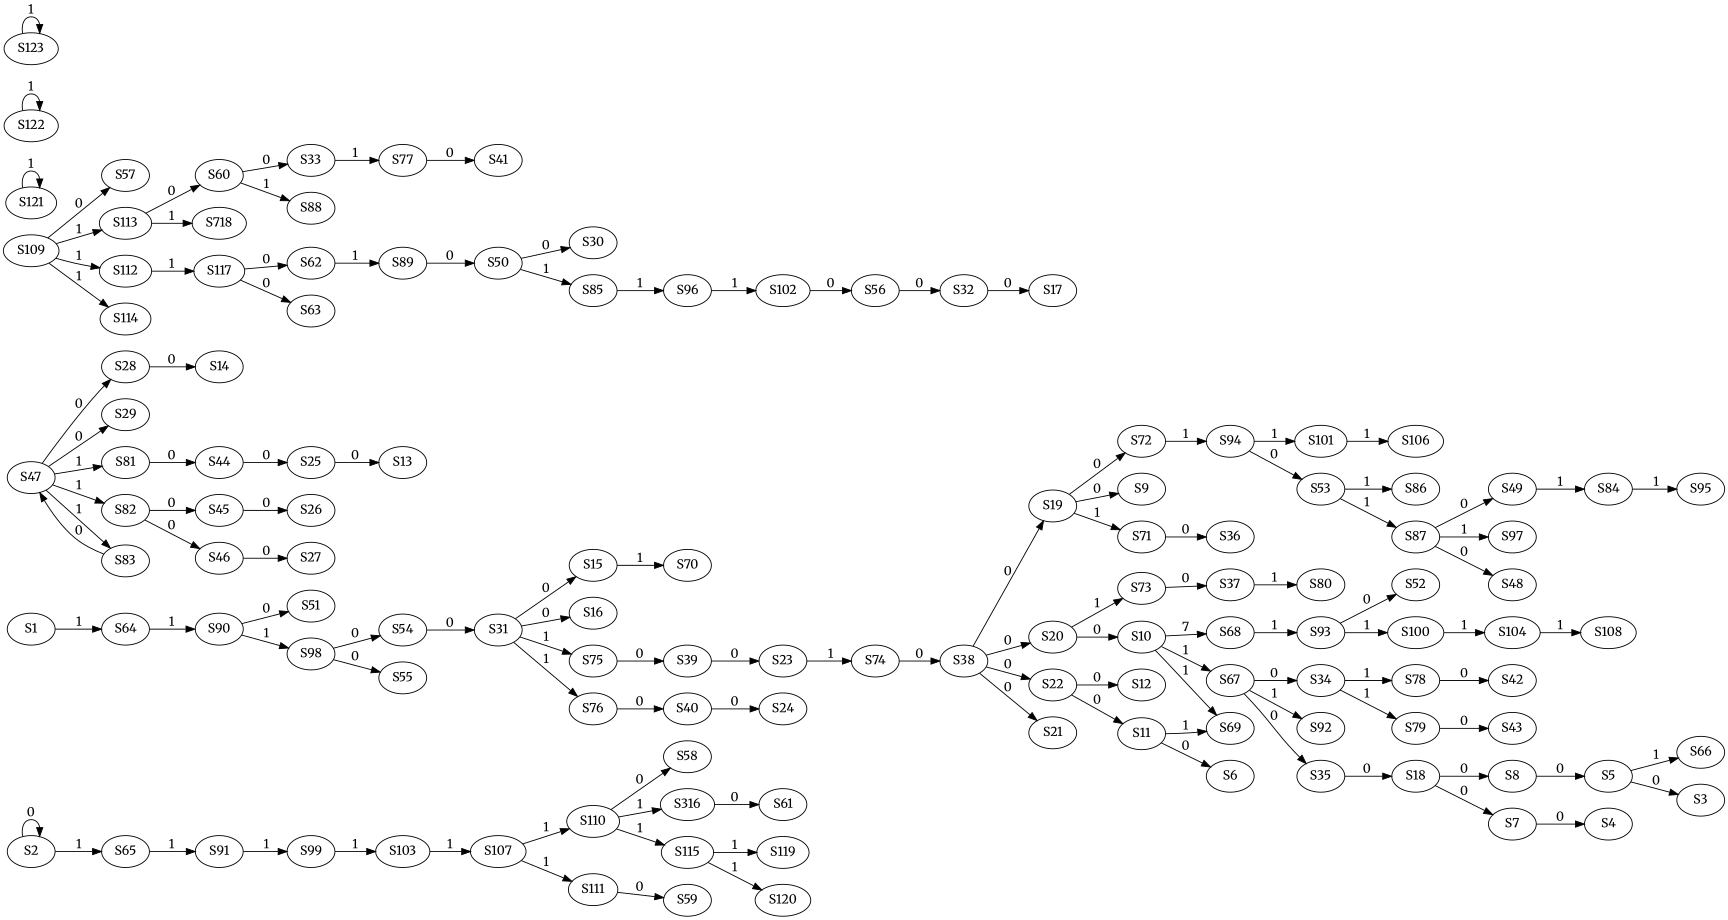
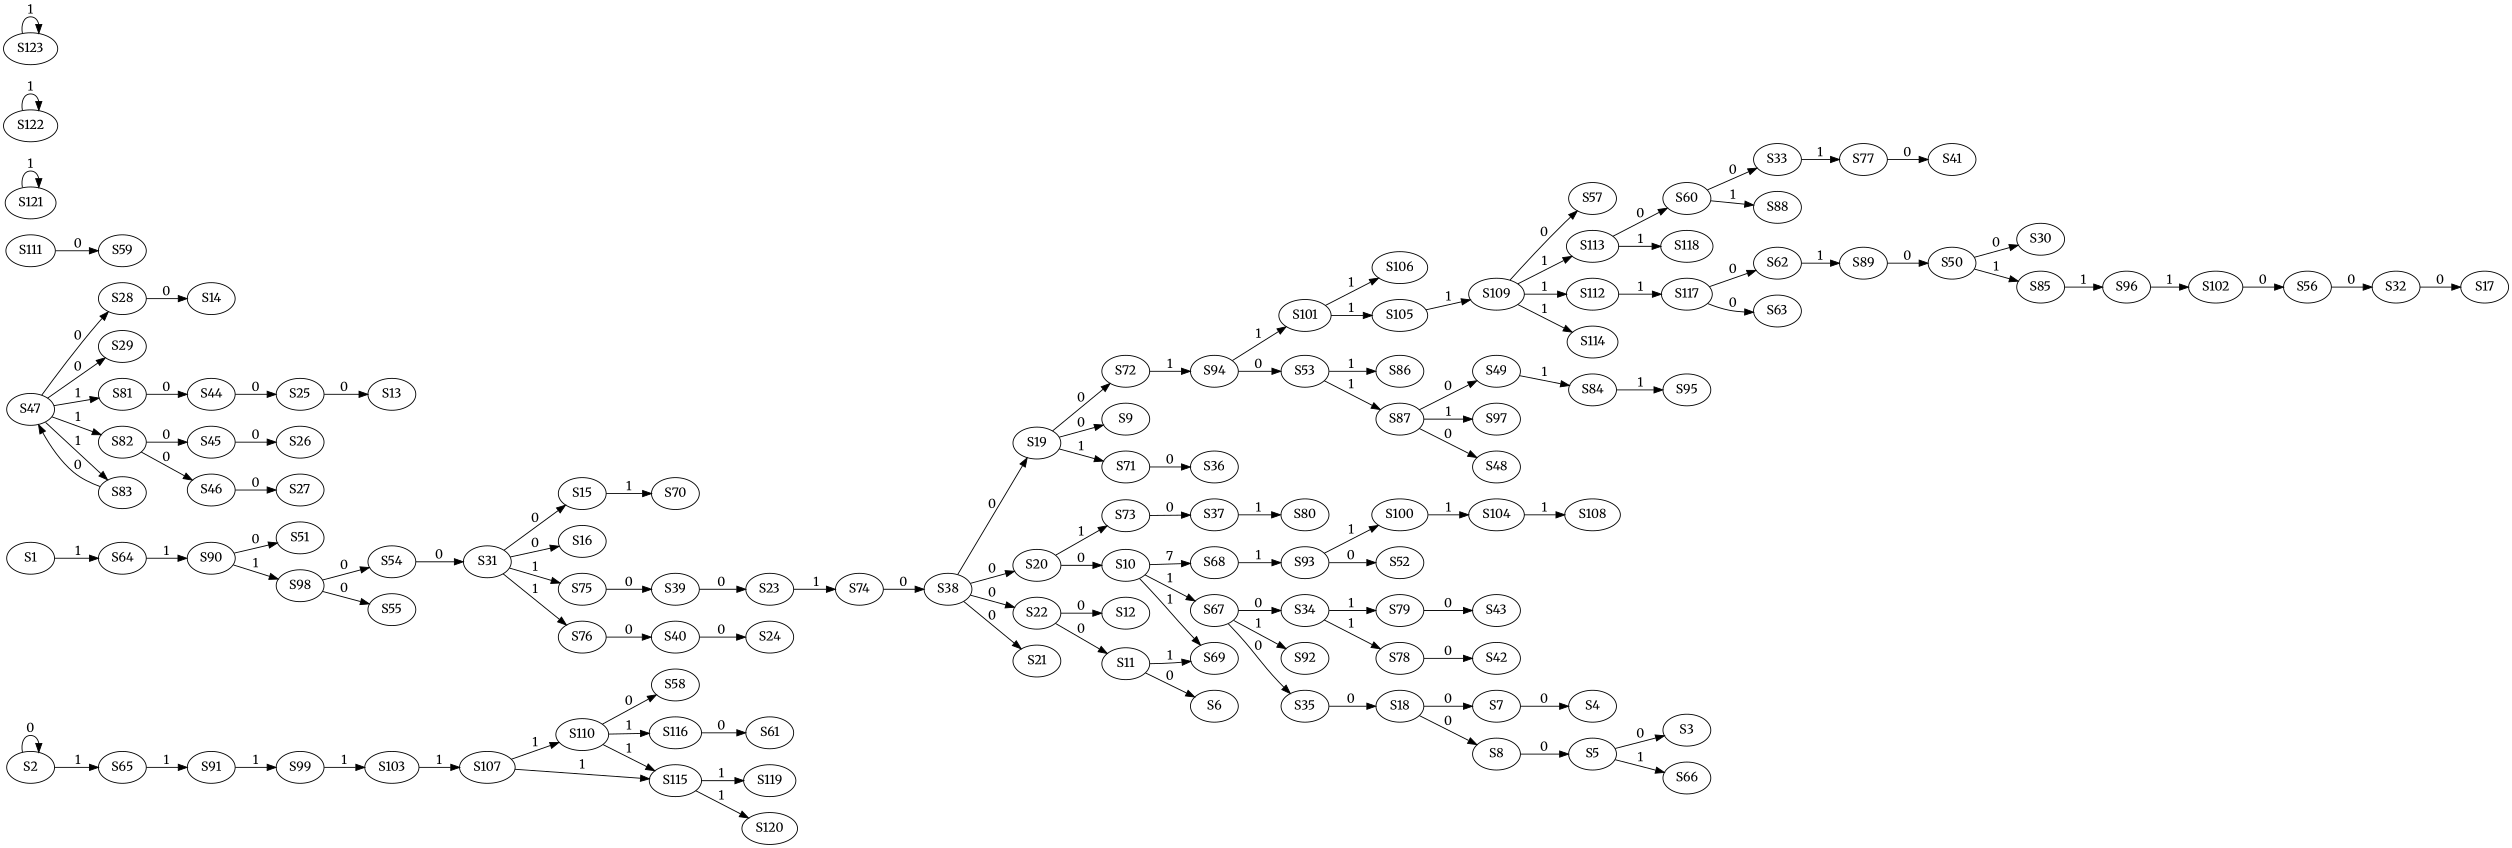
(219, 223) -> (1687, 246)
none -> (1400, 315)
(687, 805) -> (675, 733)
(542, 869) -> (578, 774)
